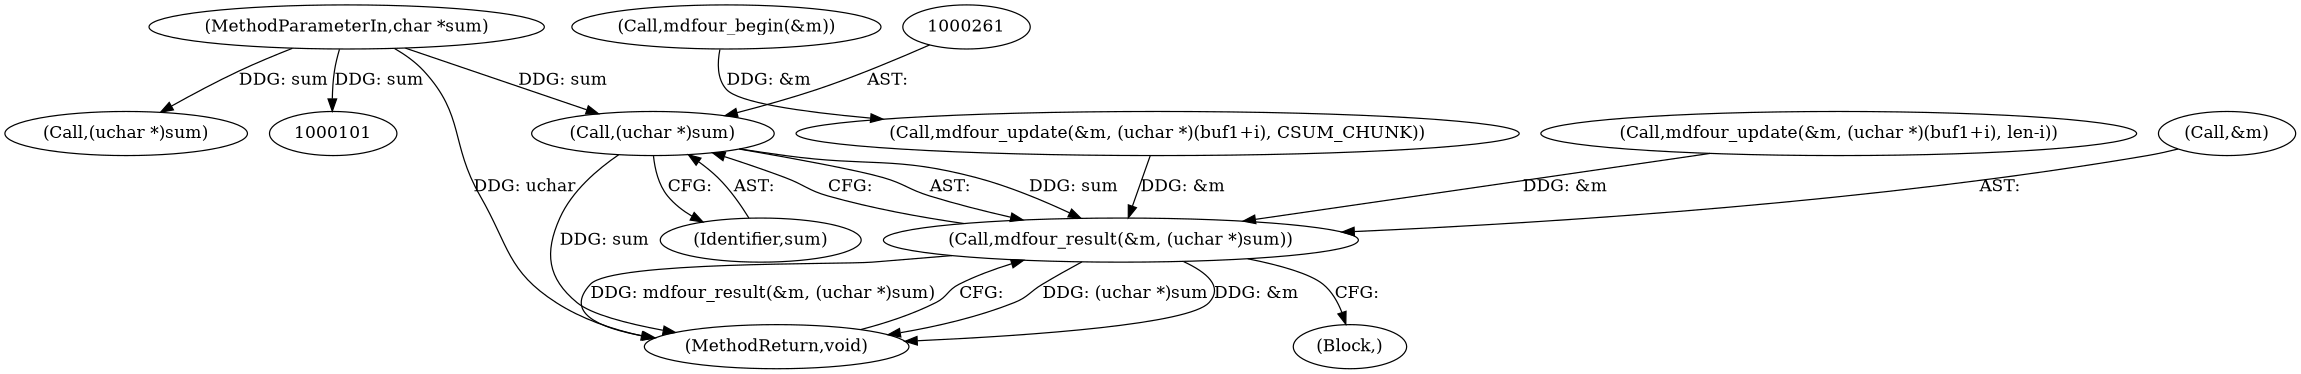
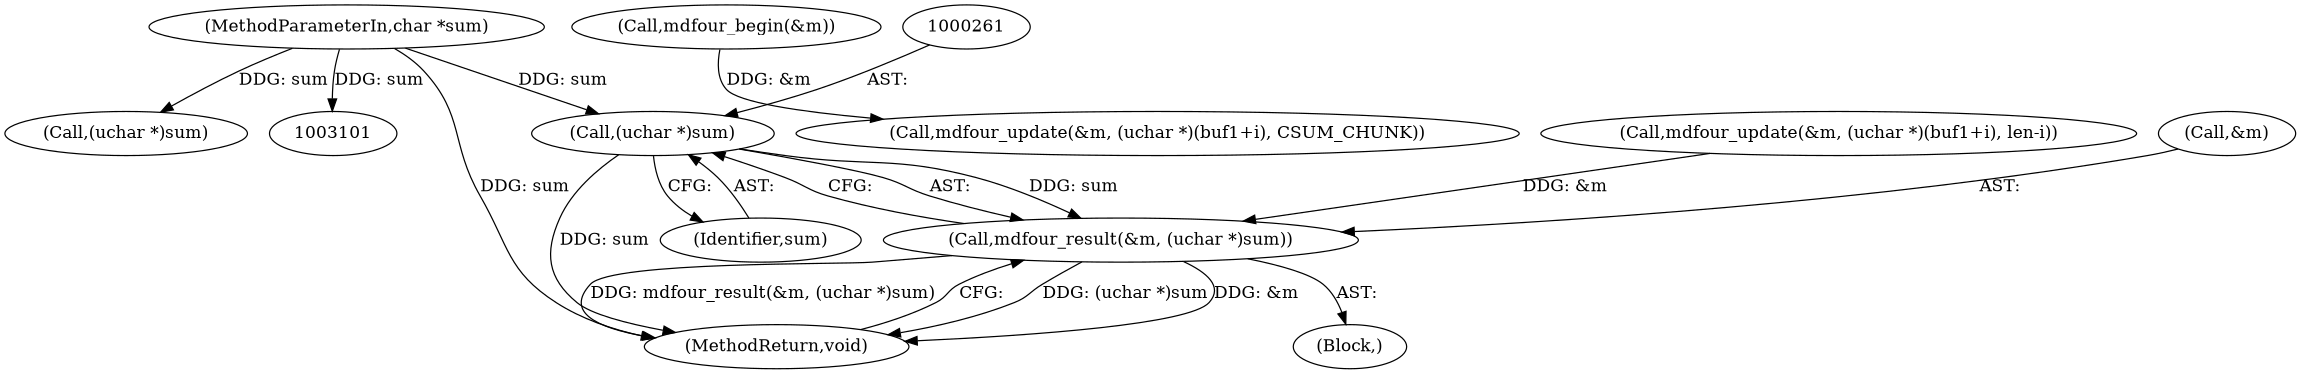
(333, 134) -> (333, 134)
(1141, 181) -> none
(525, 187) -> (525, 187)
(1360, 293) -> (1360, 293)
